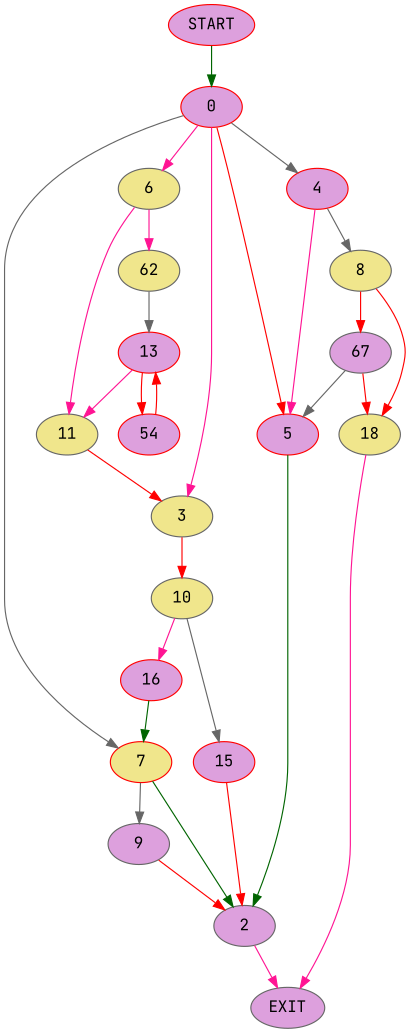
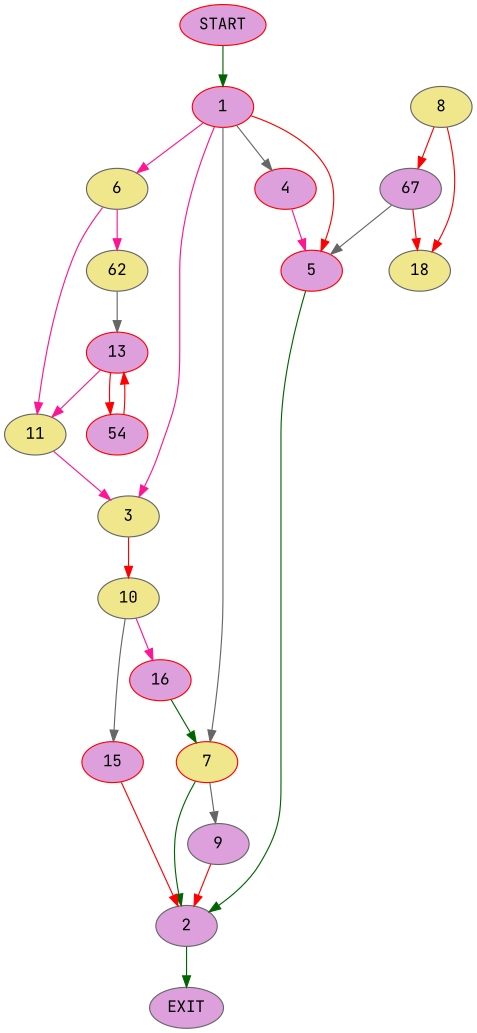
(212, 107) -> (223, 107)
(336, 225) -> none
(120, 472) -> (78, 472)
(350, 721) -> none
(263, 962) -> (187, 961)
